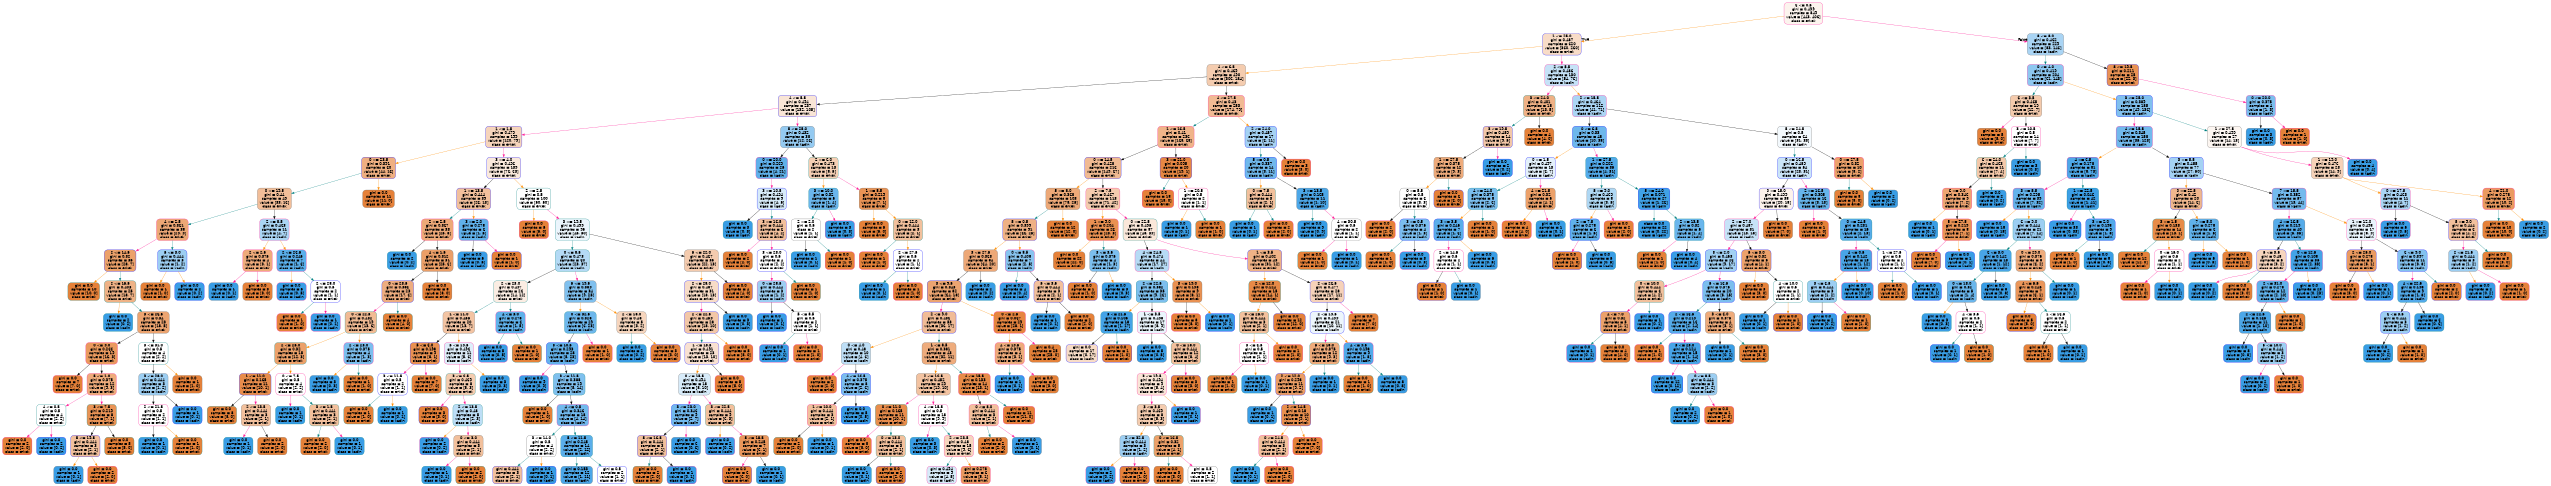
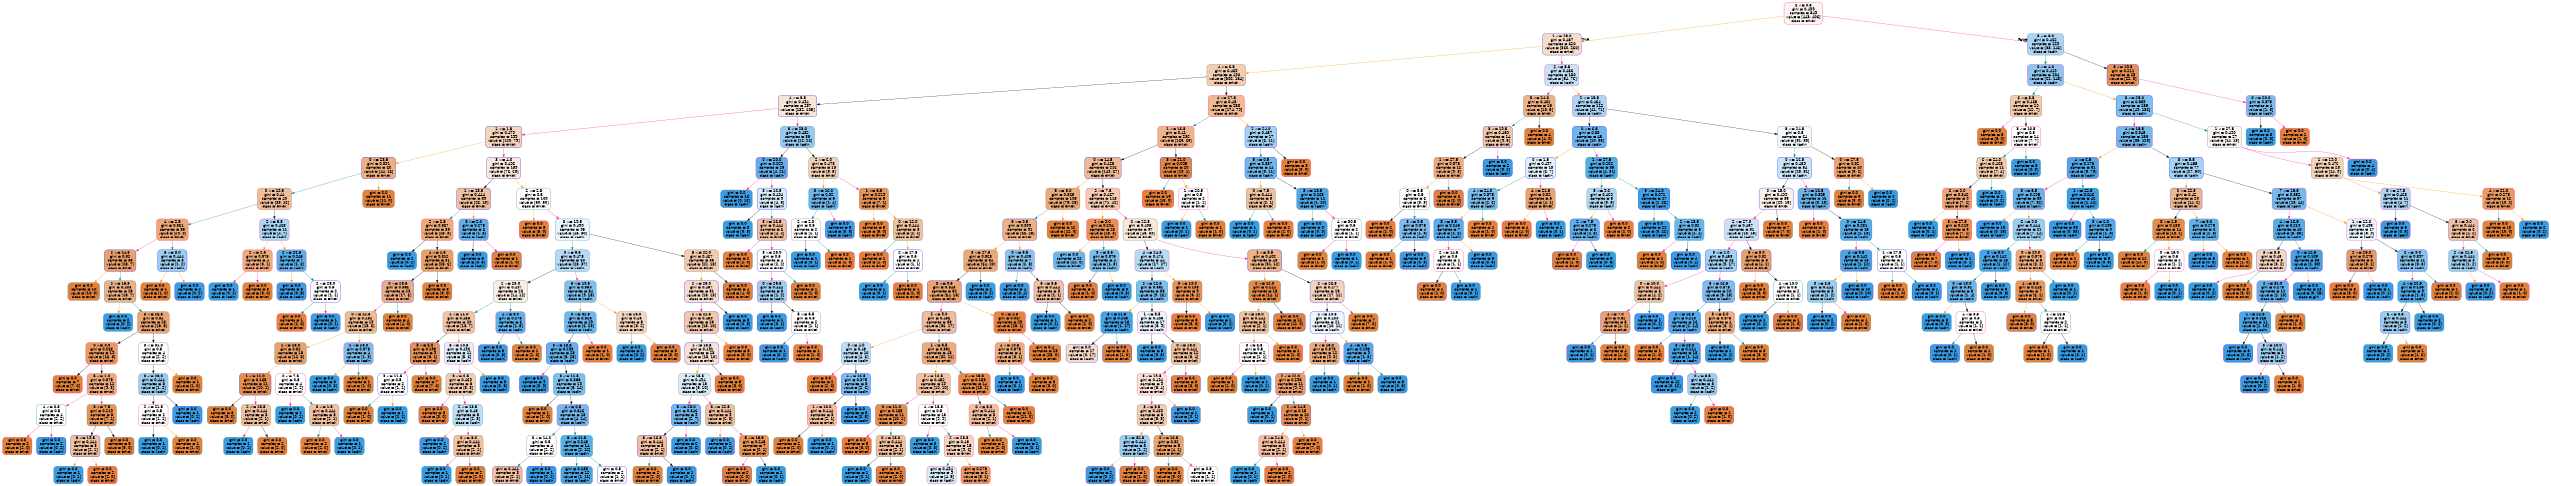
none -> (736, 199)
(806, 230) -> (806, 230)
(1654, 230) -> (1654, 230)
(1069, 261) -> (1069, 261)
(2309, 292) -> (2309, 292)
(1667, 384) -> (1667, 384)
